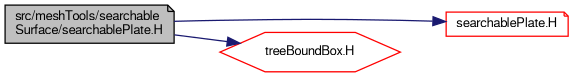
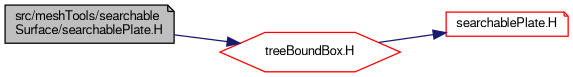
(303, 19) -> (406, 38)
